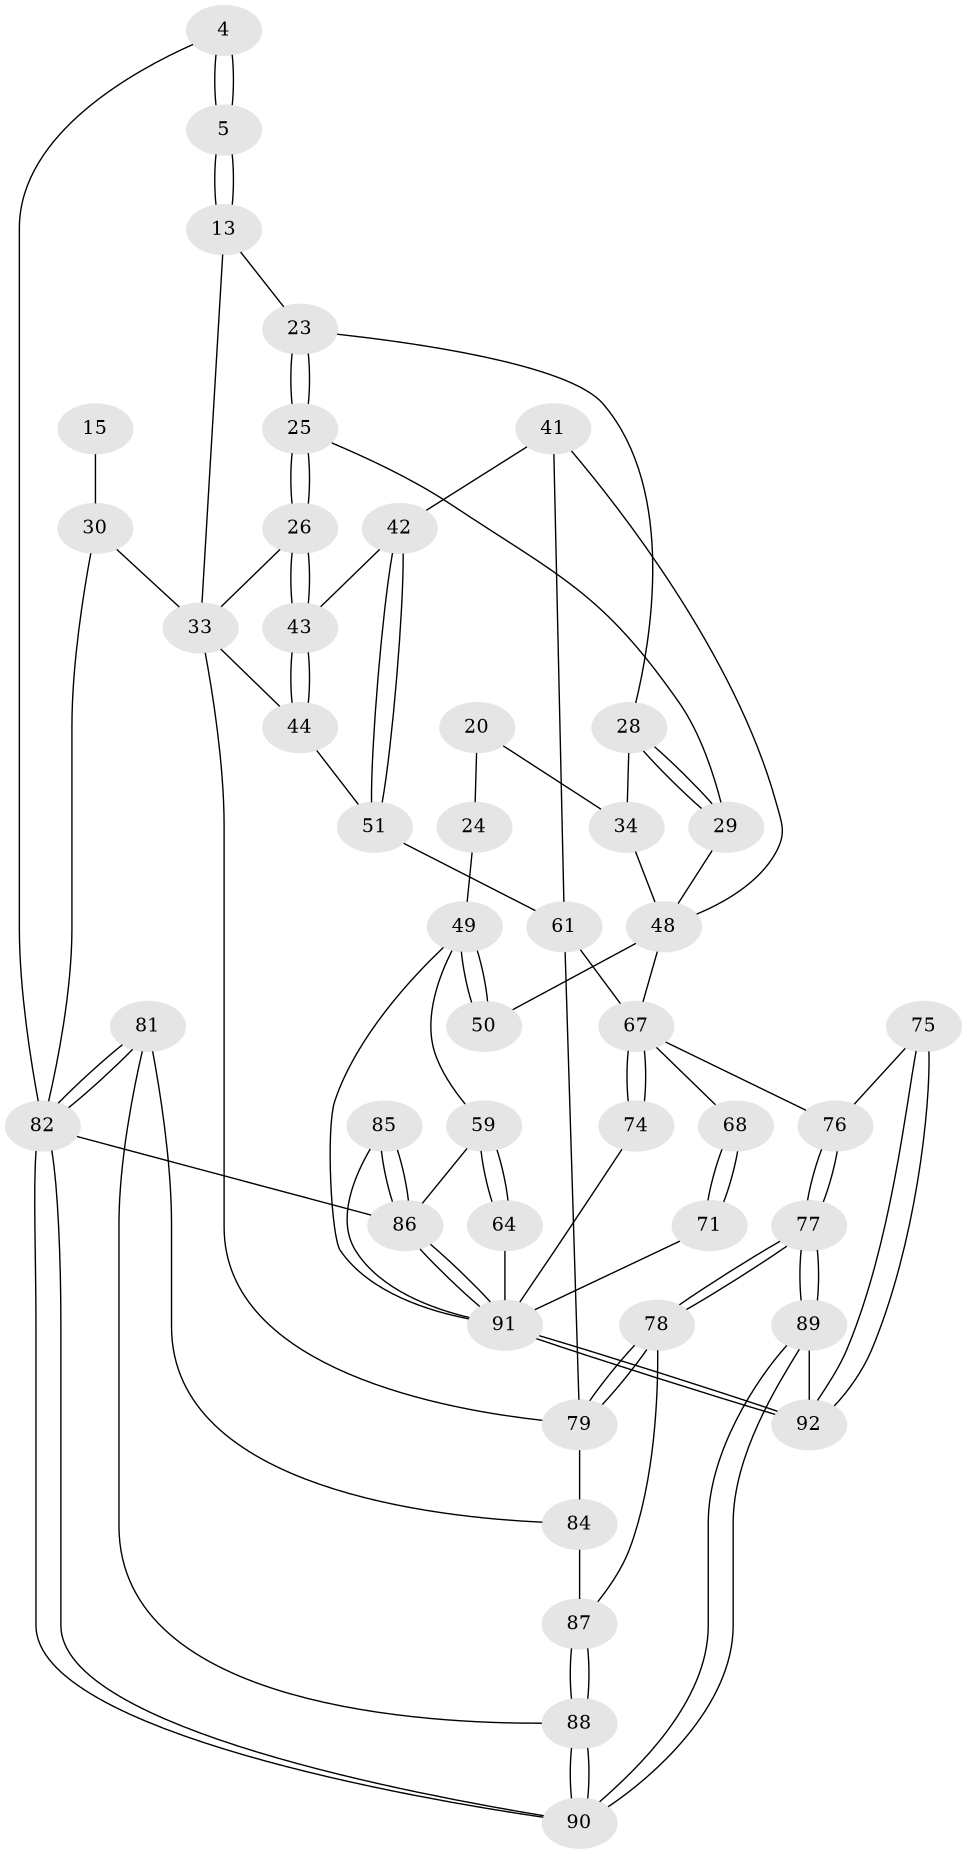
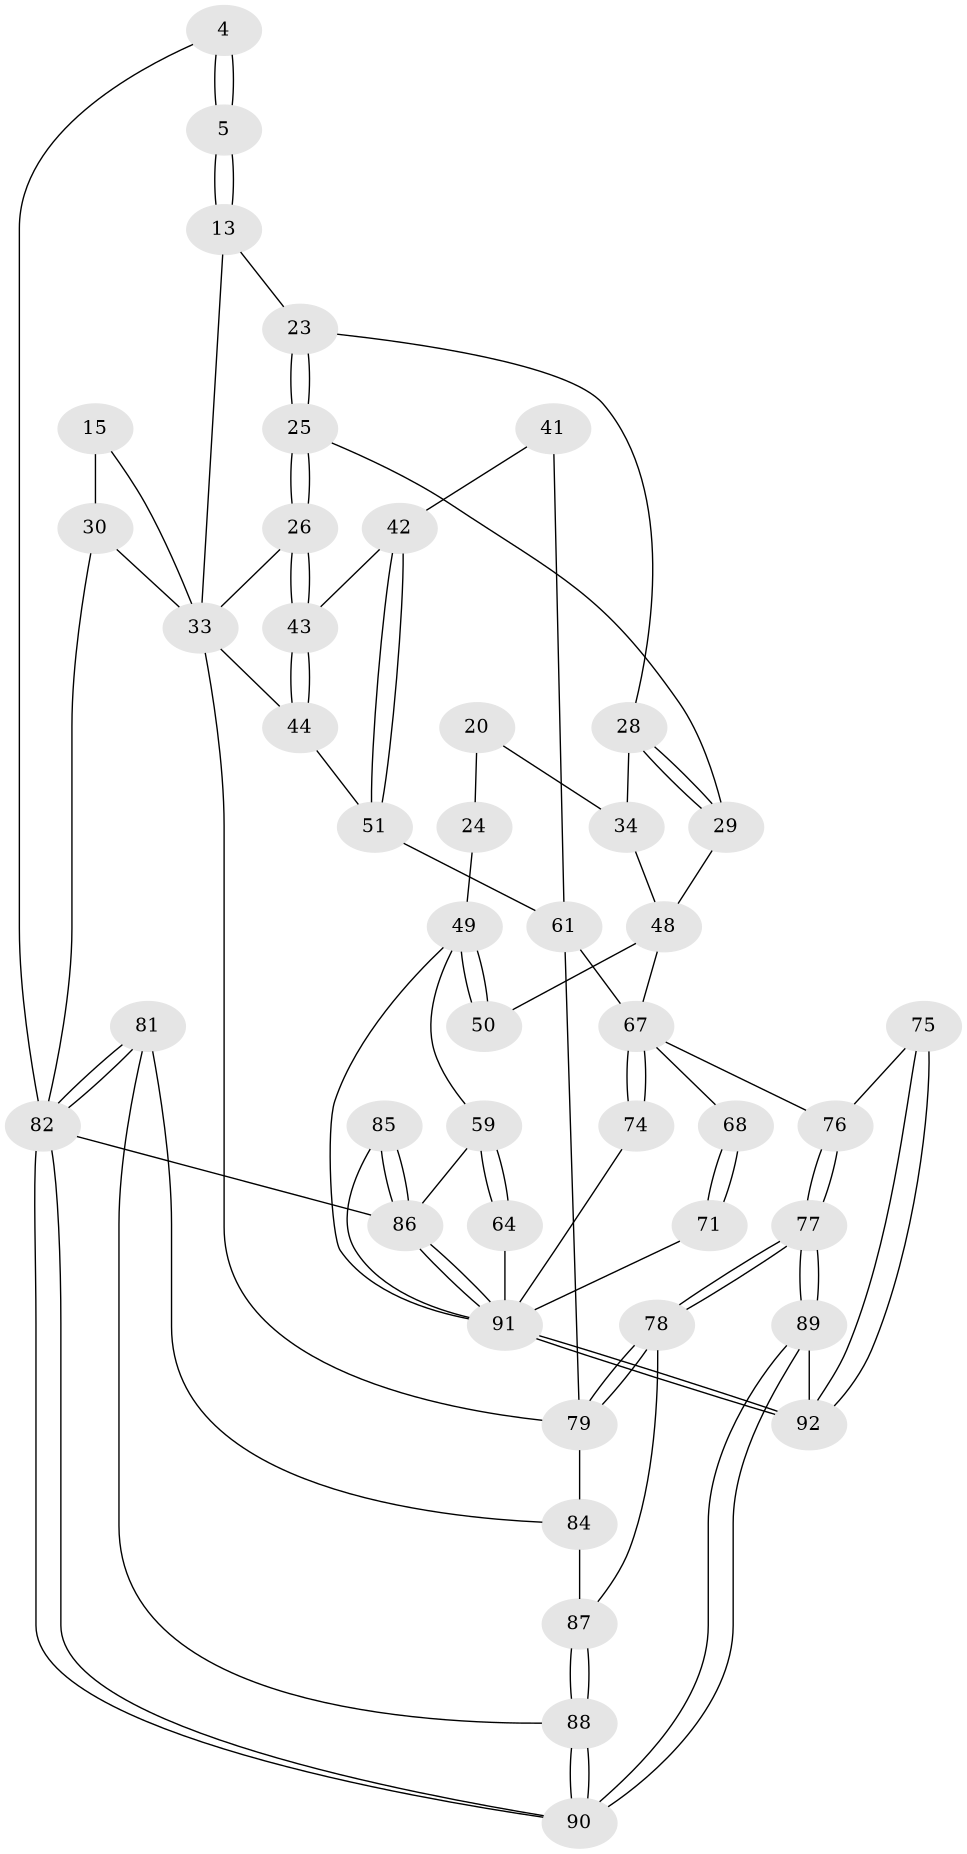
none -> (157, 525)
(729, 684) -> none
